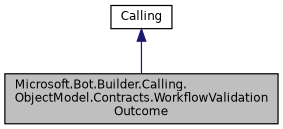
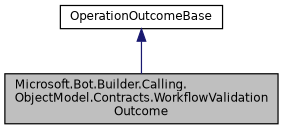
(141, 17) -> (141, 17)
